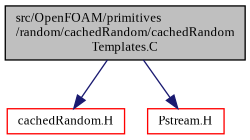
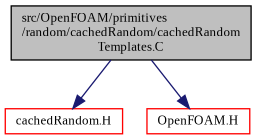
(186, 121) -> (198, 121)
